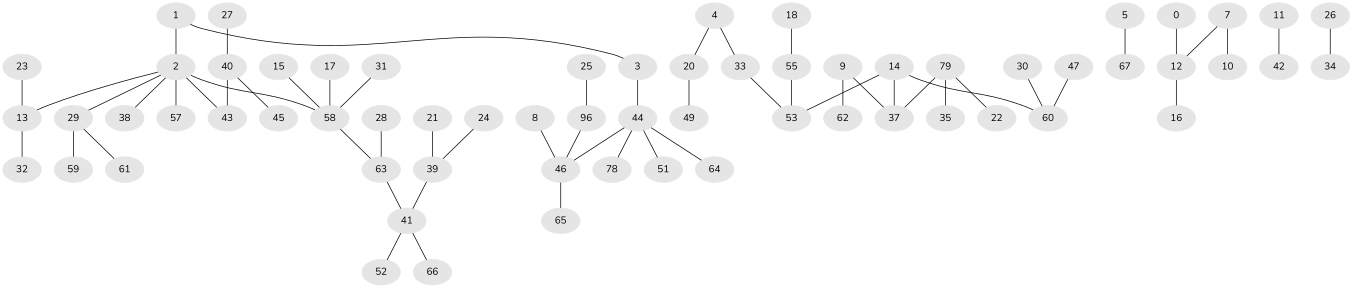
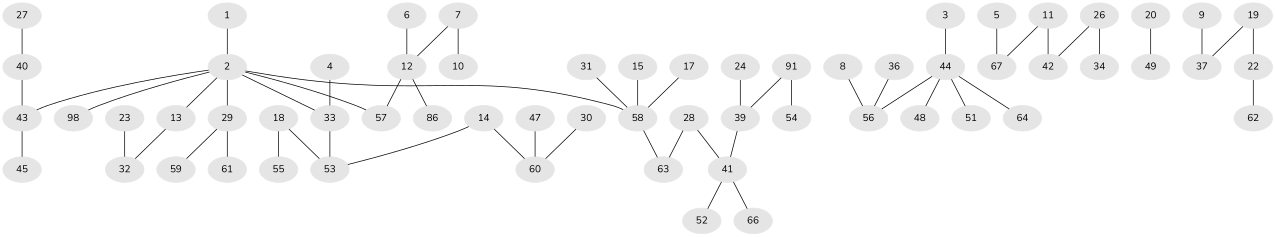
(1176, 16) -> (407, 16)
(407, 41) -> none
(702, 41) -> none
none -> (1023, 41)
none -> (1074, 41)
(586, 67) -> none
(945, 67) -> (1253, 16)
(247, 87) -> (22, 144)
(843, 88) -> (1253, 93)
(22, 93) -> (125, 144)
none -> (279, 93)
none -> (394, 93)
(792, 93) -> (304, 144)
(894, 93) -> none
(125, 118) -> (73, 118)
(432, 118) -> (792, 67)
(586, 118) -> (894, 67)
none -> (792, 118)
(945, 118) -> none
(1176, 118) -> (432, 118)
(561, 170) -> (869, 118)
(612, 170) -> (920, 118)
(394, 195) -> (708, 144)
(561, 221) -> none
